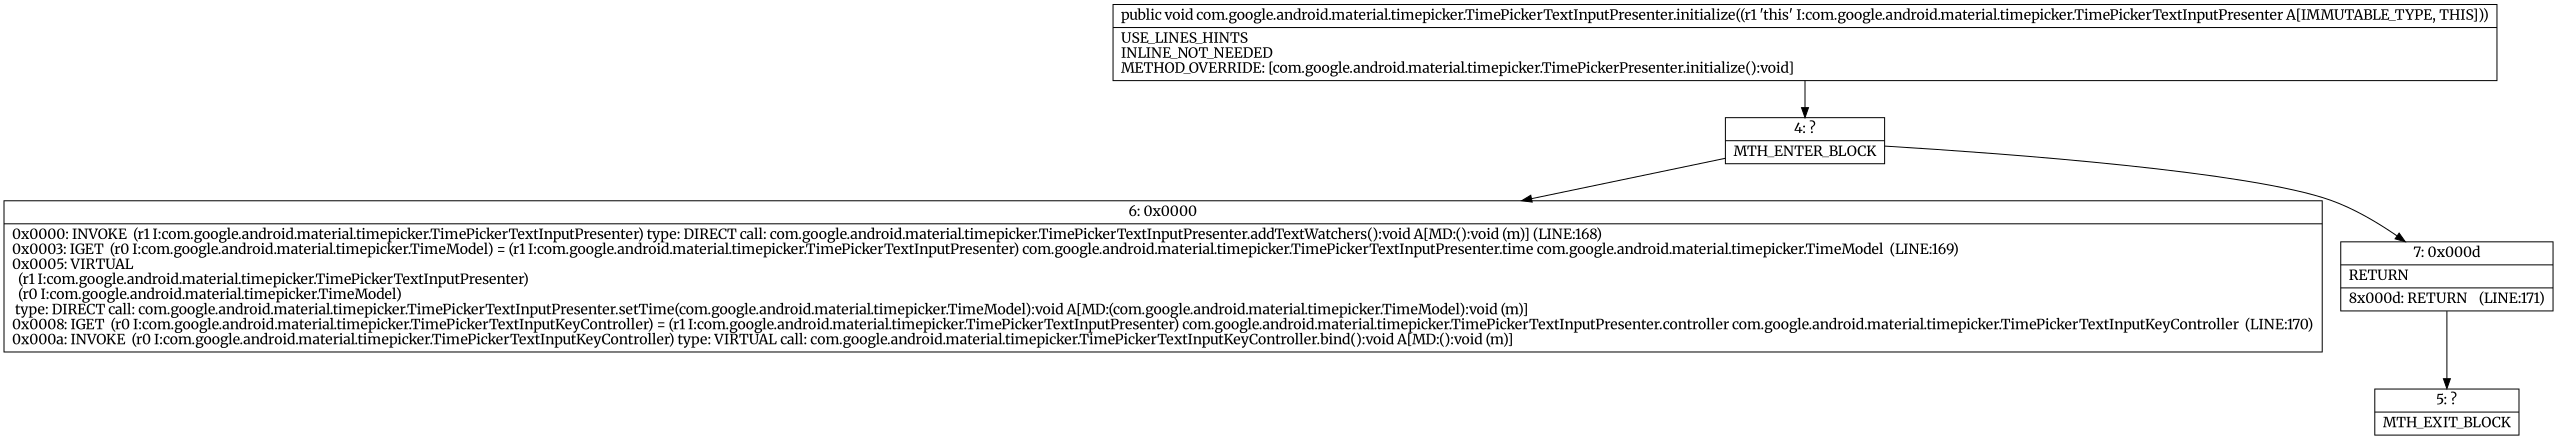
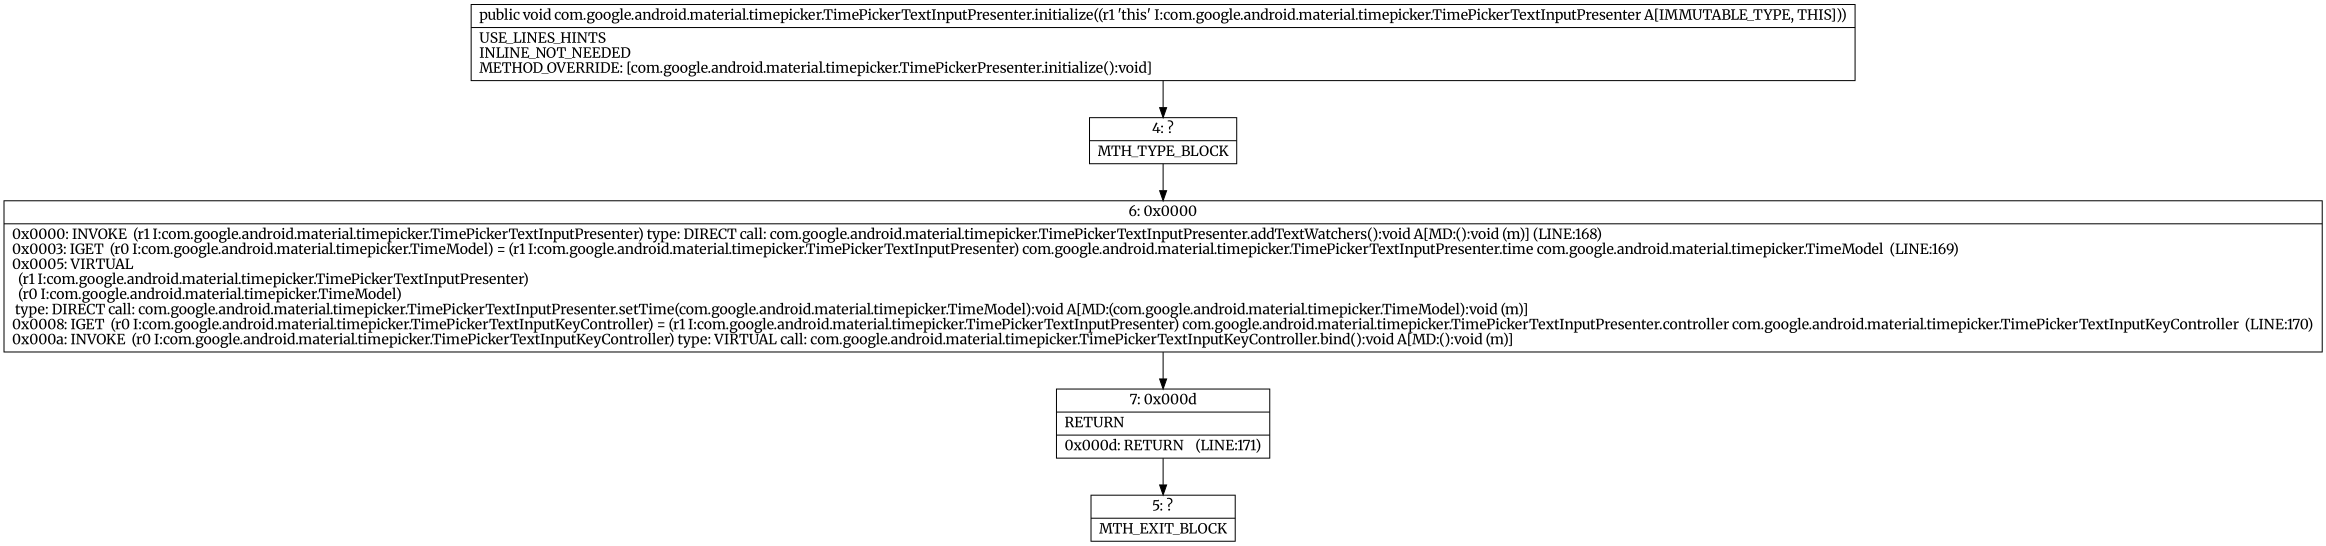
(1805, 152) -> (1163, 152)
(2146, 168) -> (1163, 366)
(2447, 299) -> (1163, 446)
